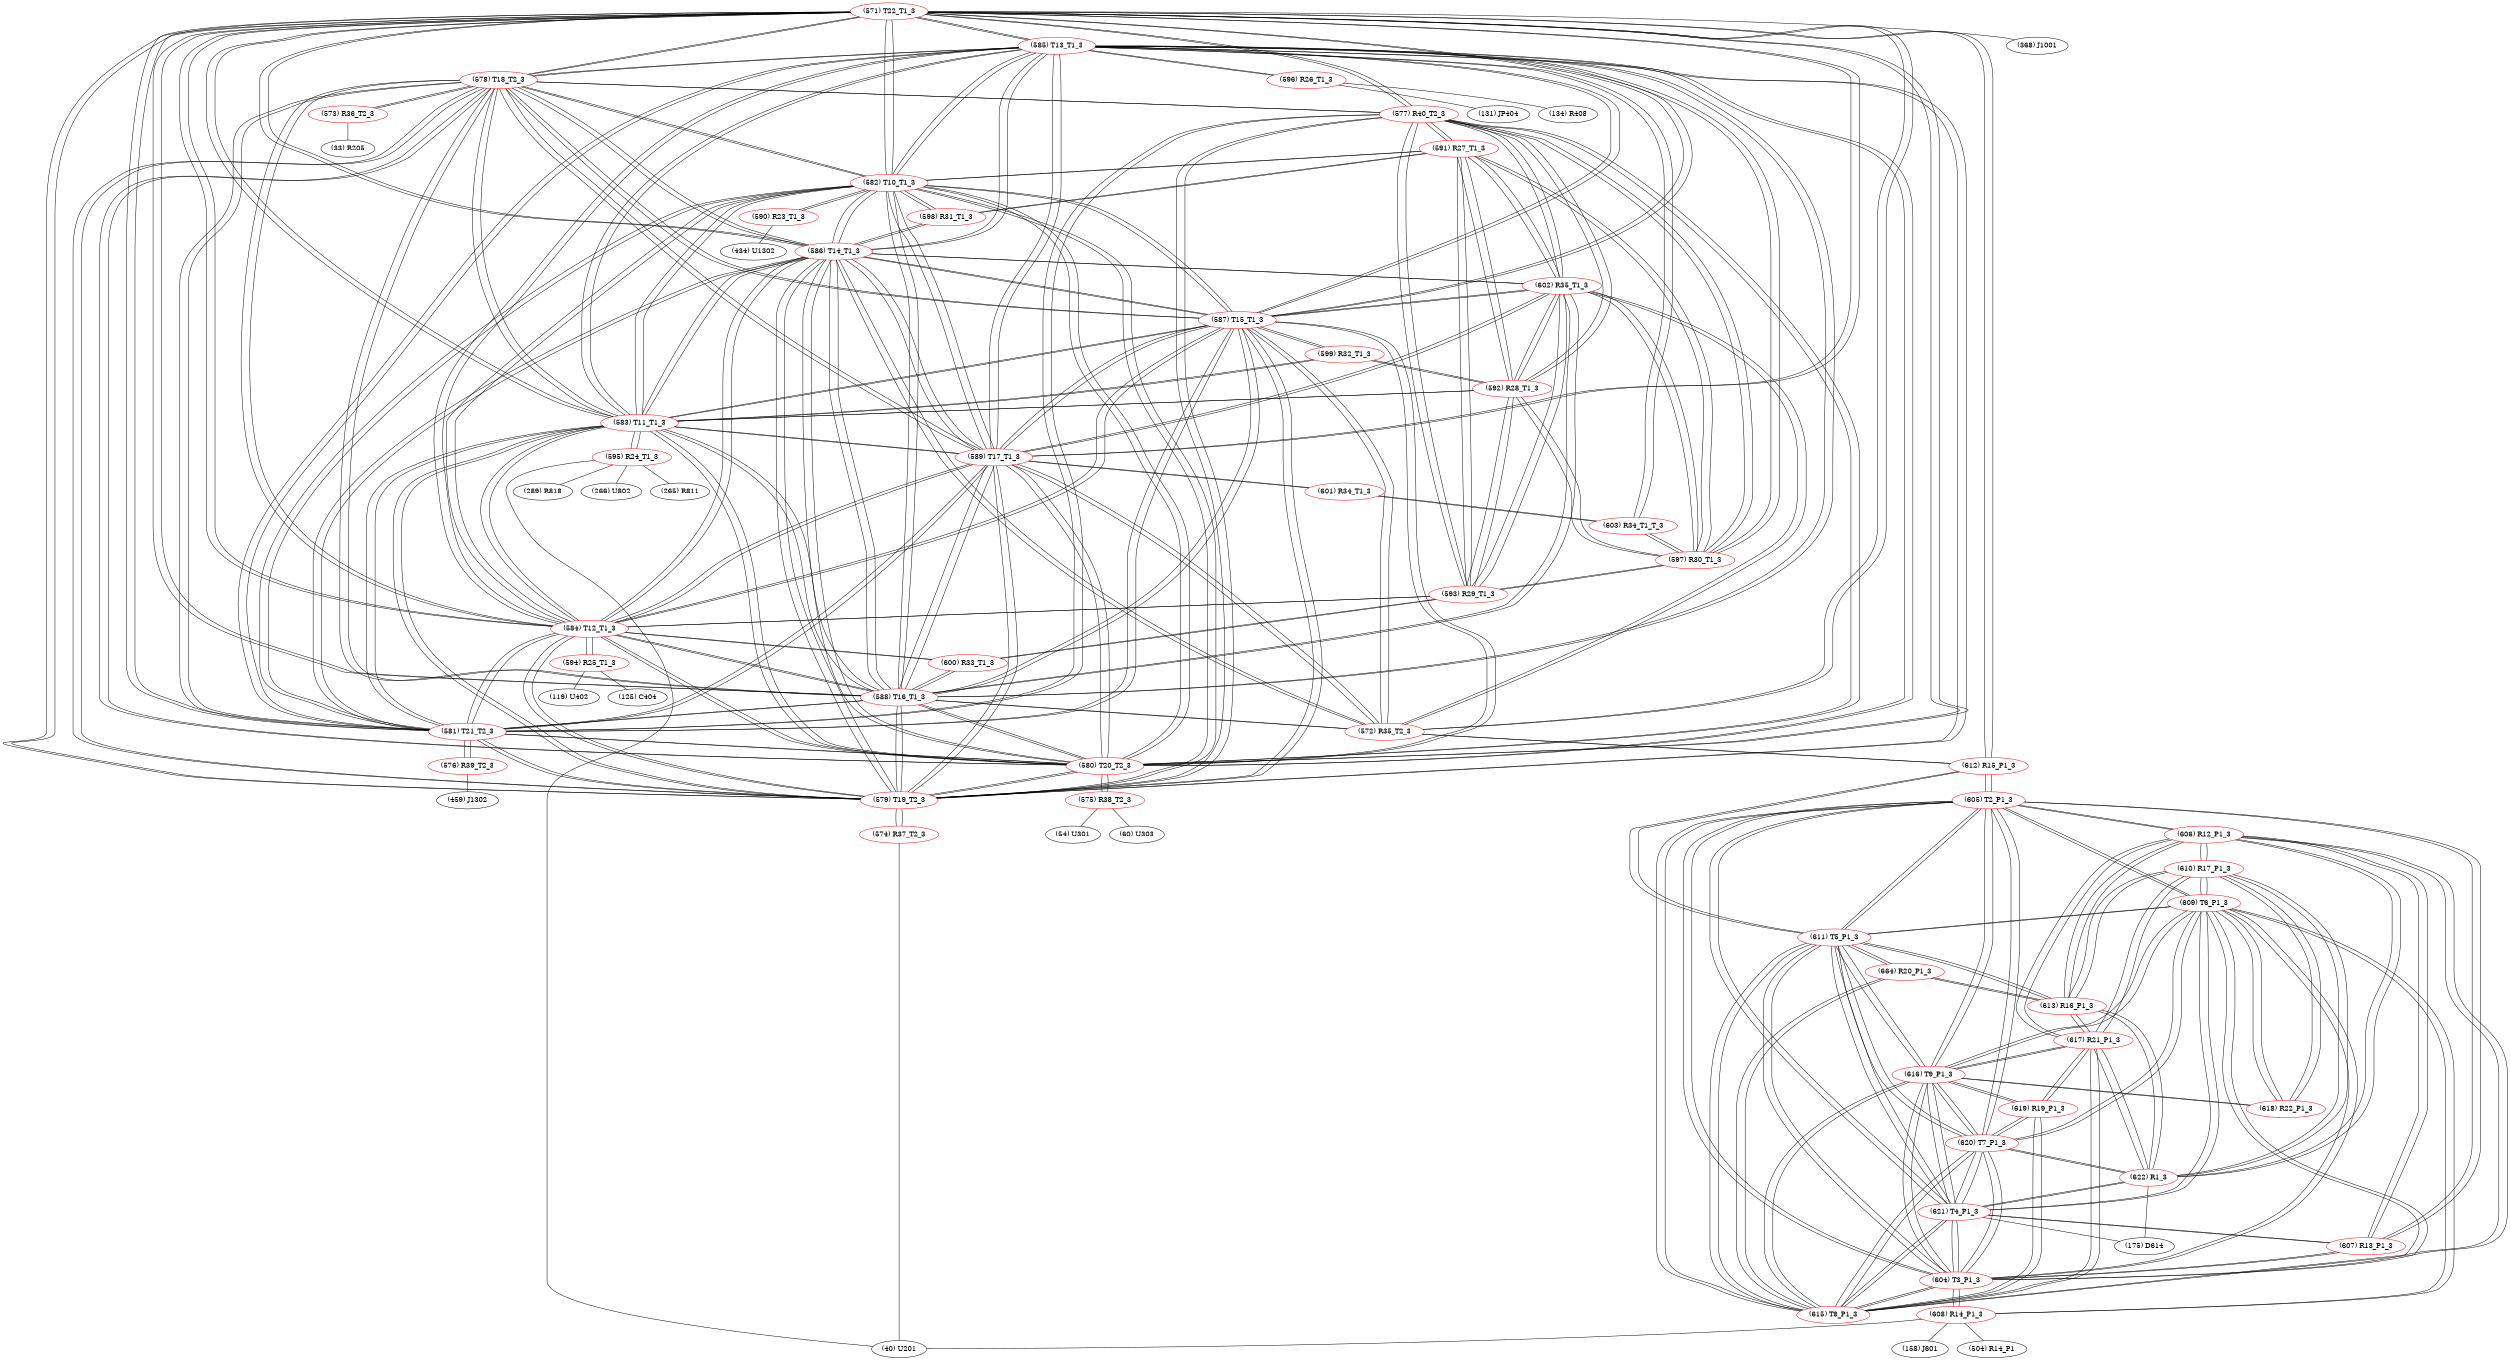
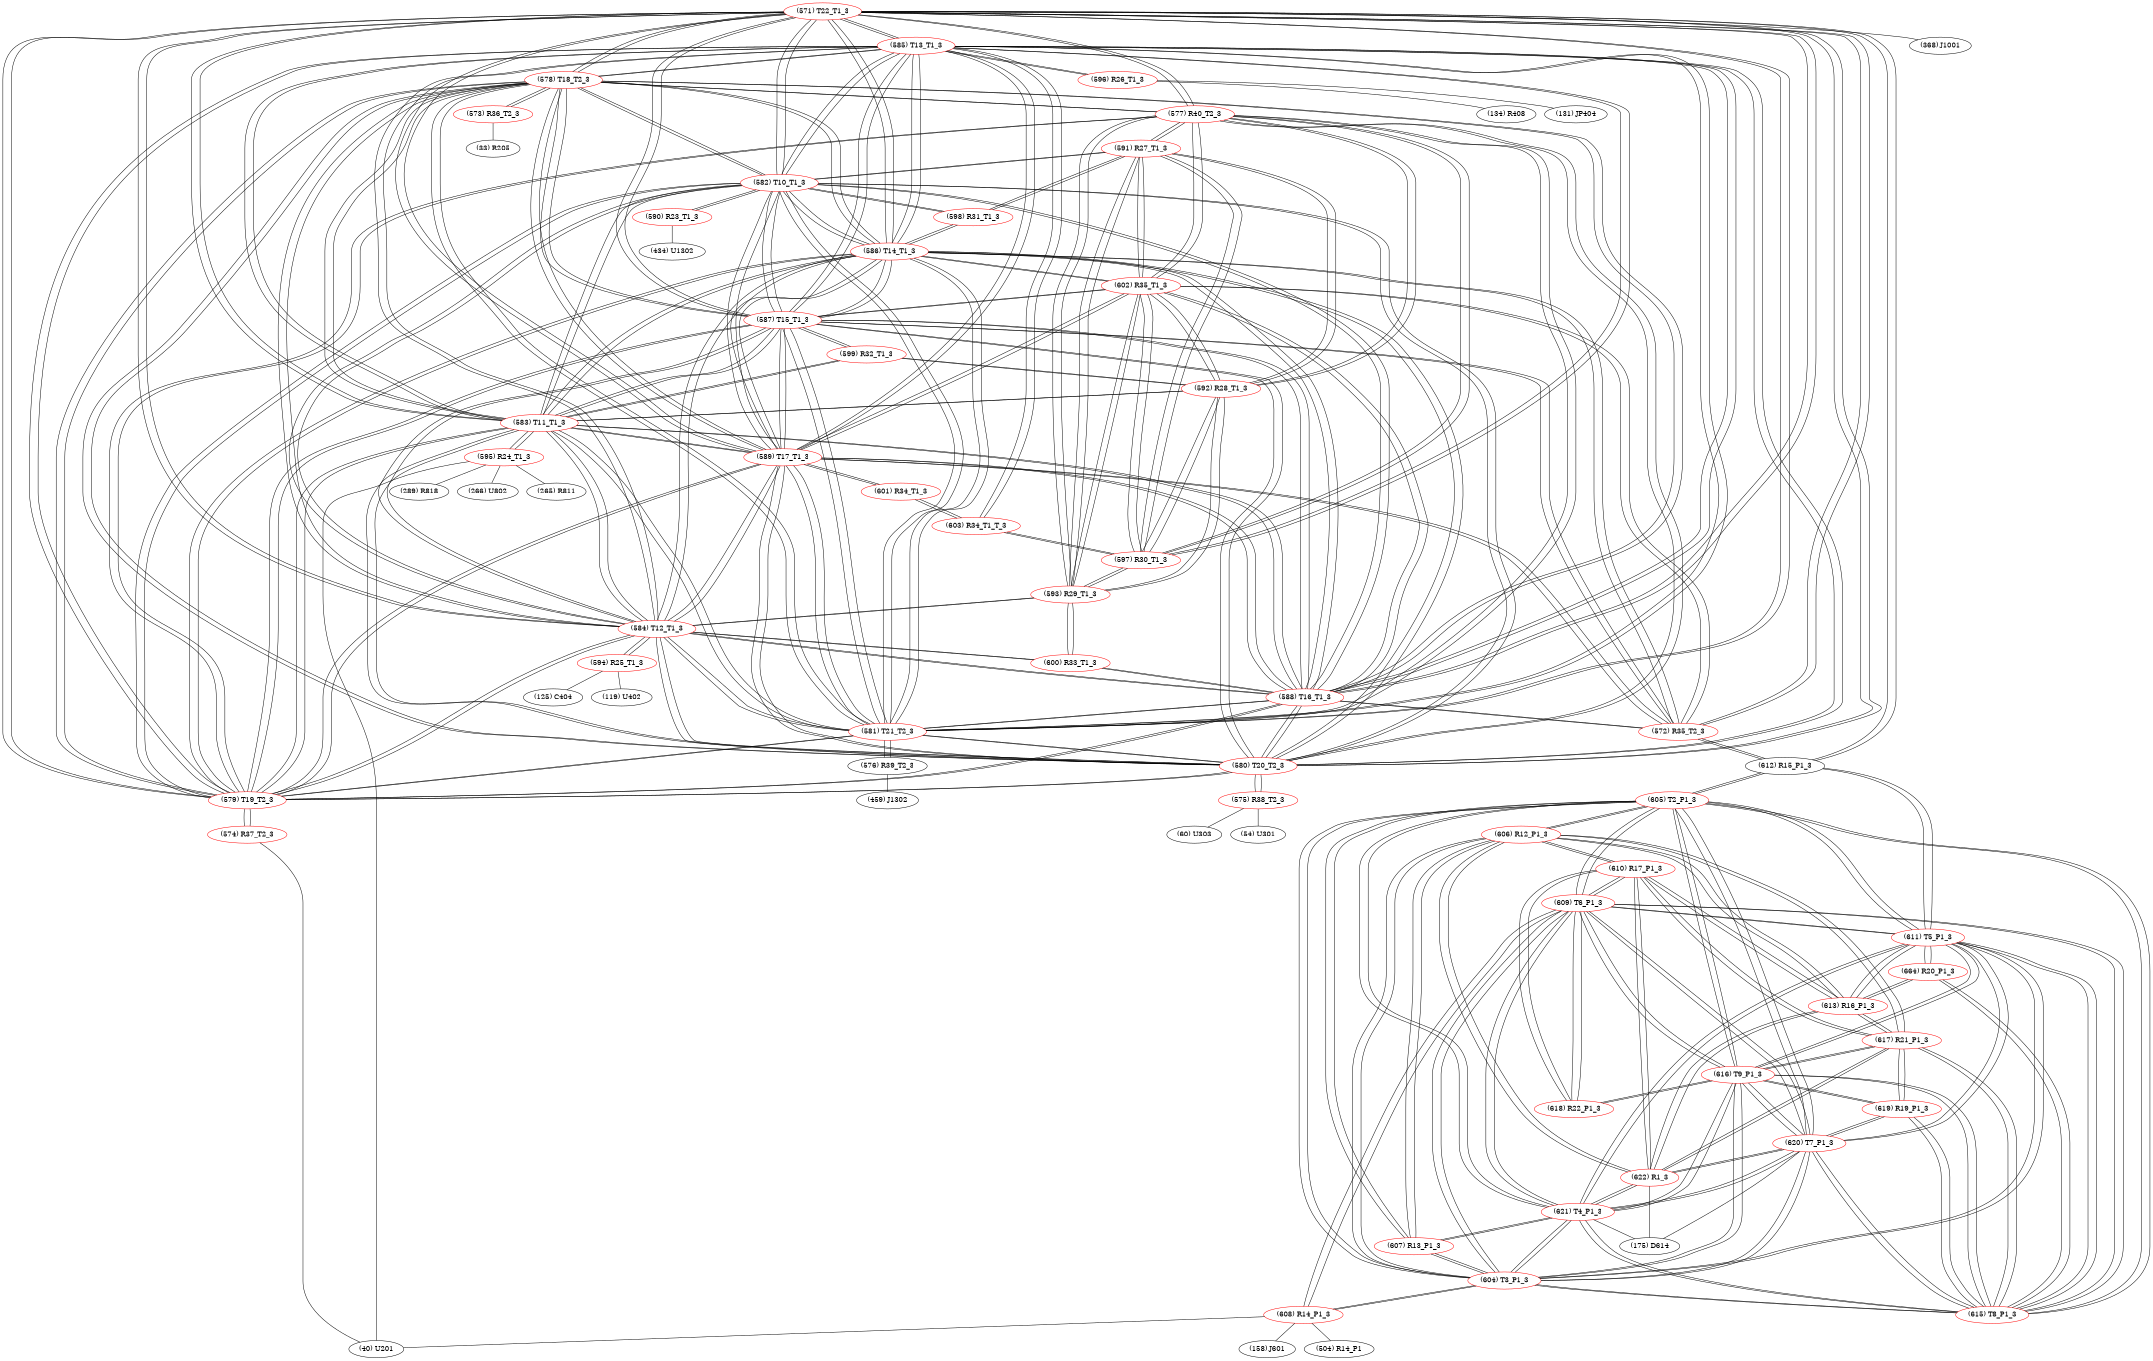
(468, 766) -> (888, 766)
(1989, 766) -> (1785, 766)
none -> (1737, 1196)
